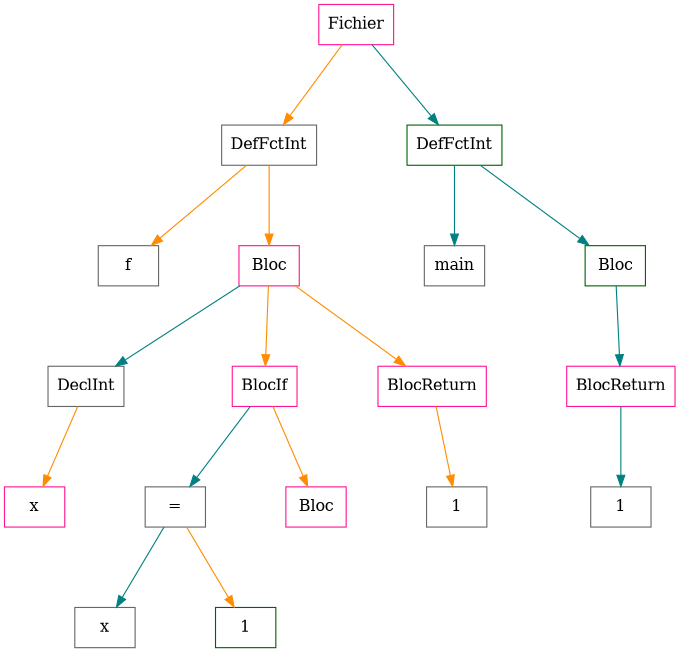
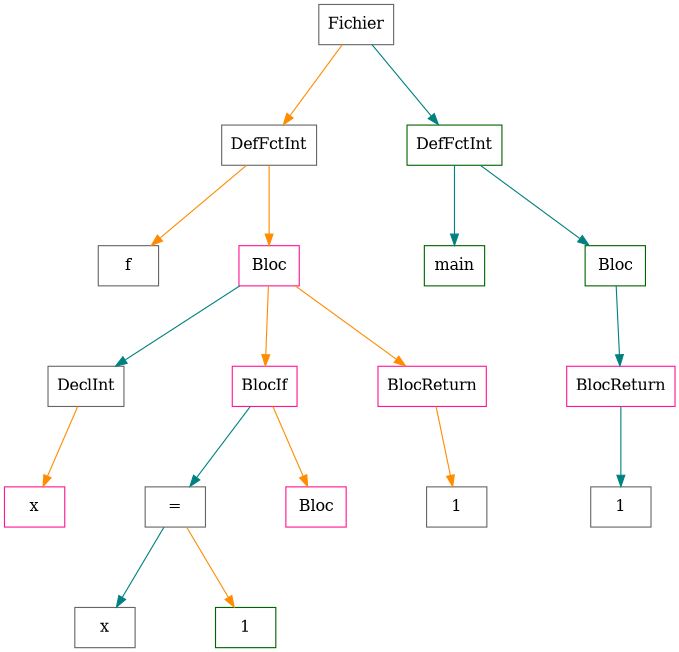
(356, 25) -> (356, 25)
(454, 266) -> (454, 266)
